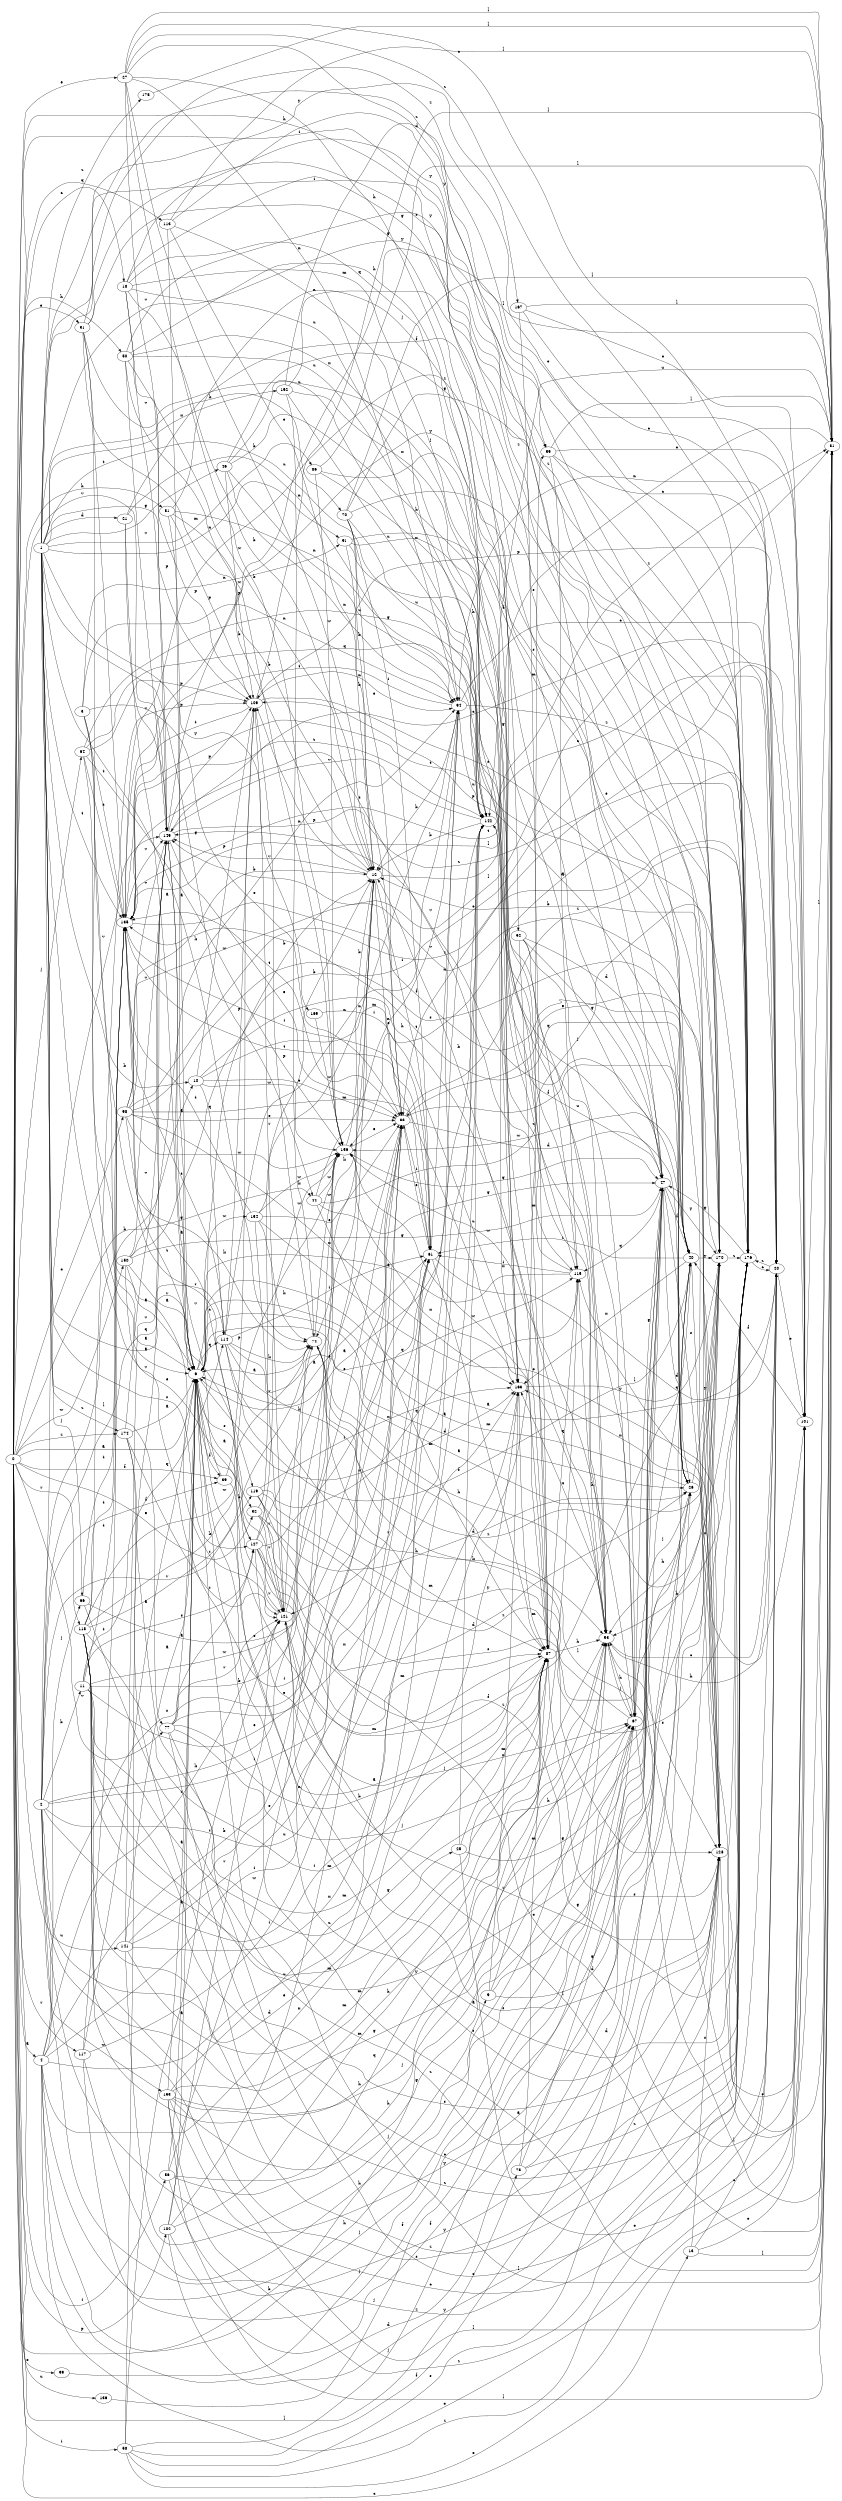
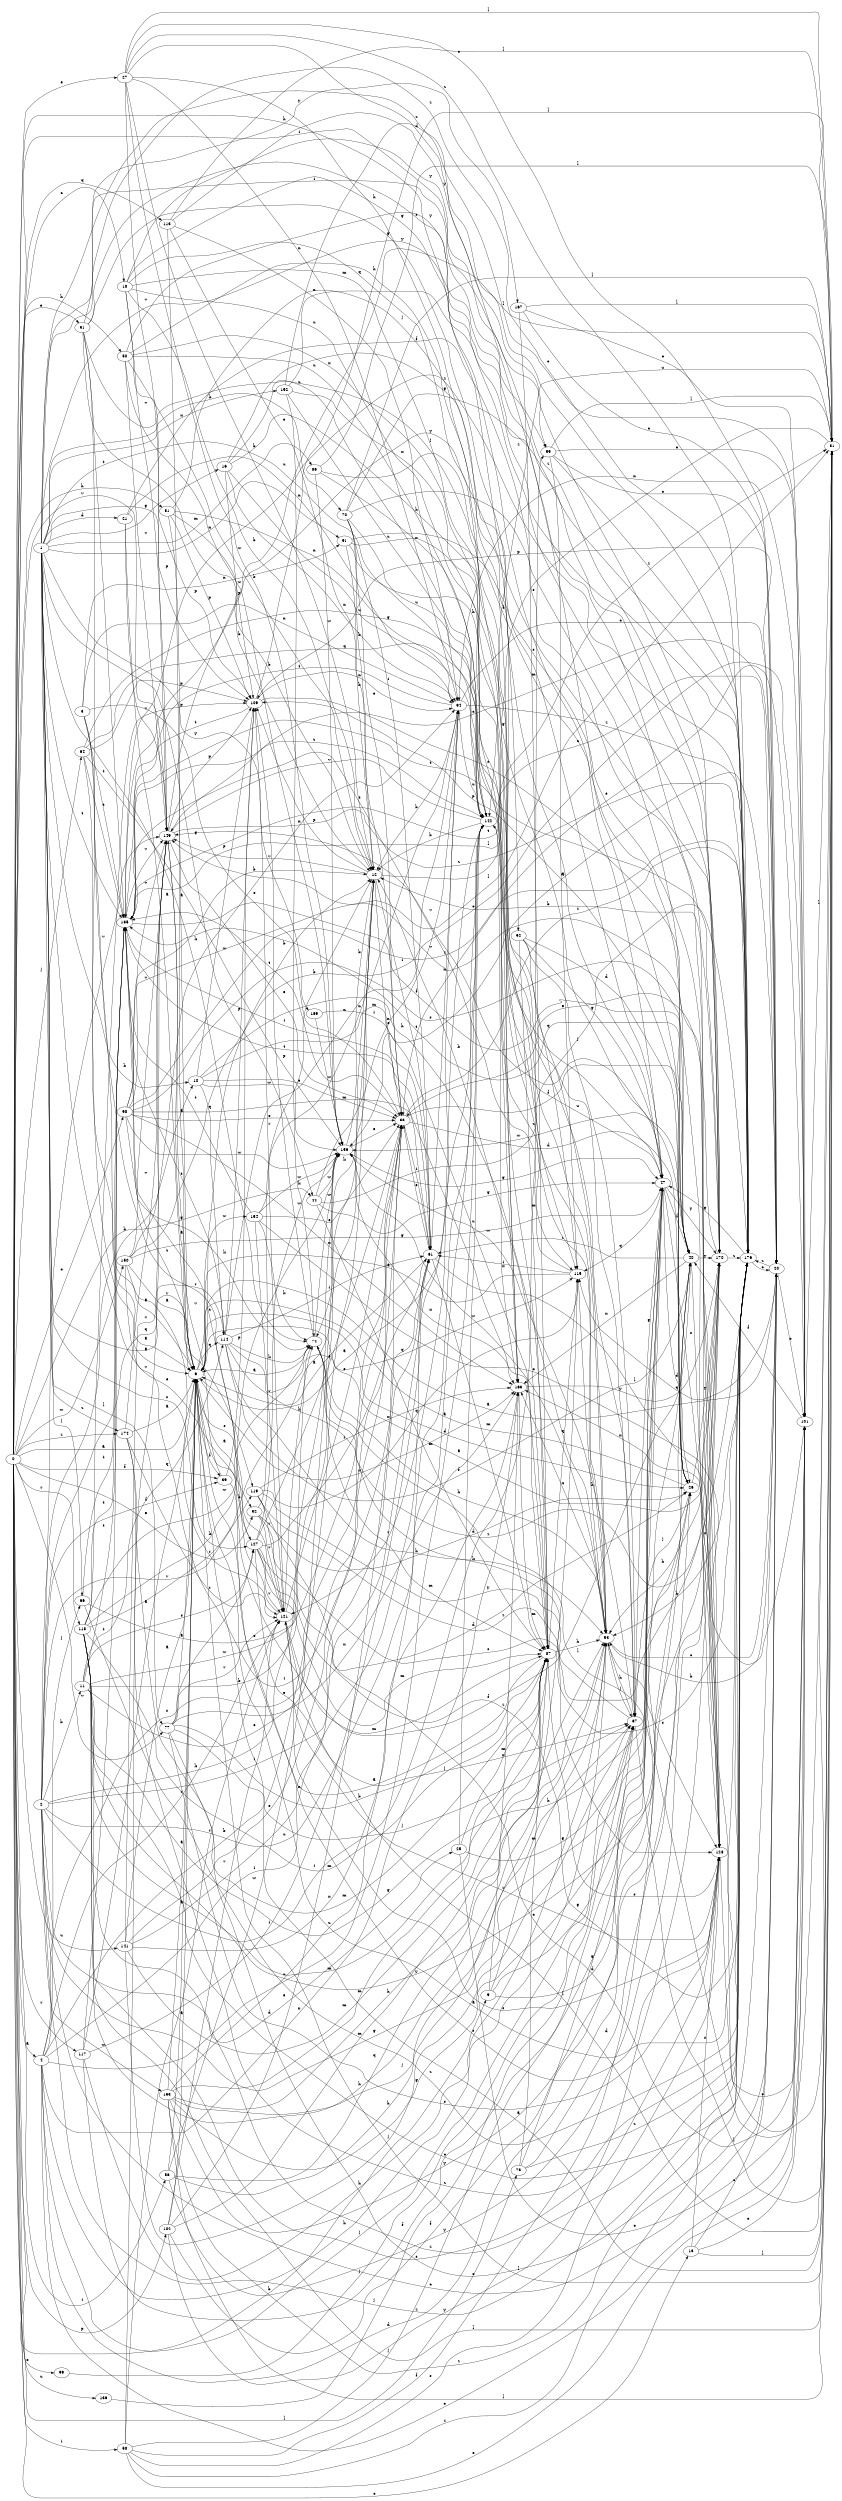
(146, 95) -> none
(225, 467) -> (225, 467)
